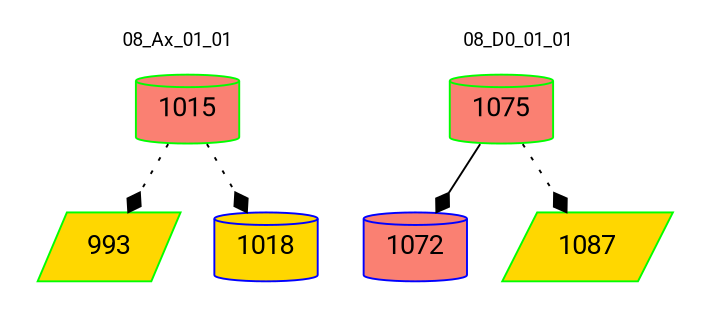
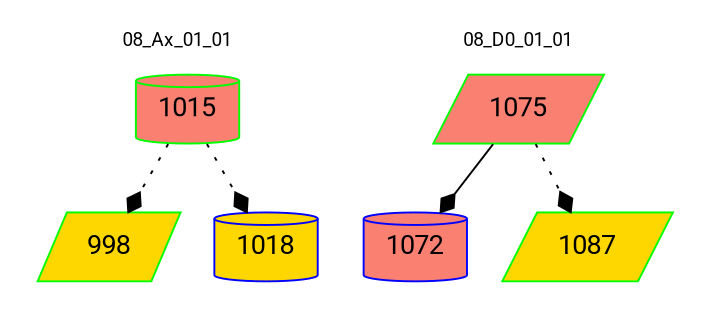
(501, 109) -> (519, 109)
(109, 247) -> (109, 247)
